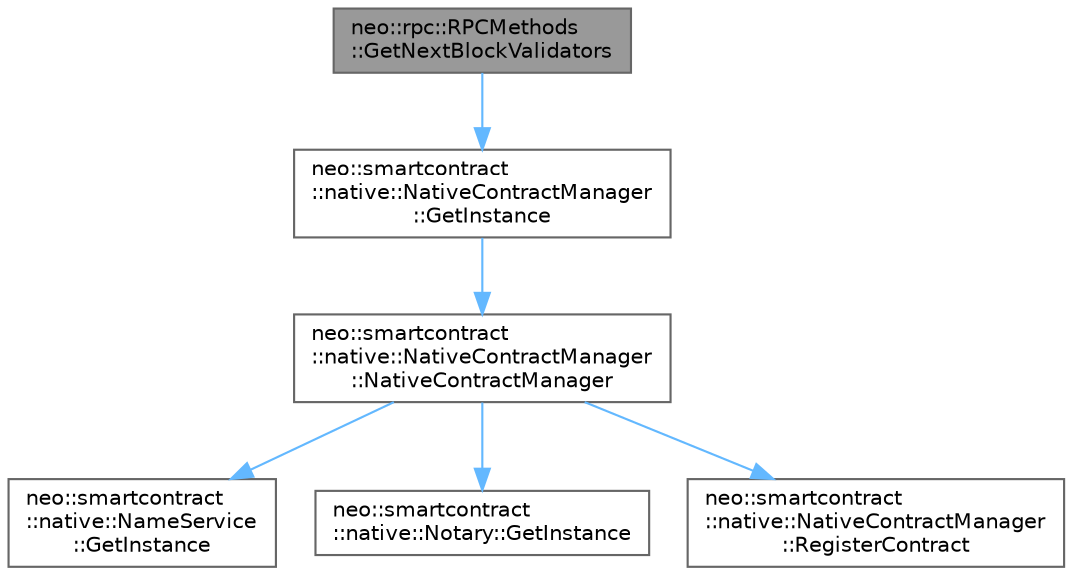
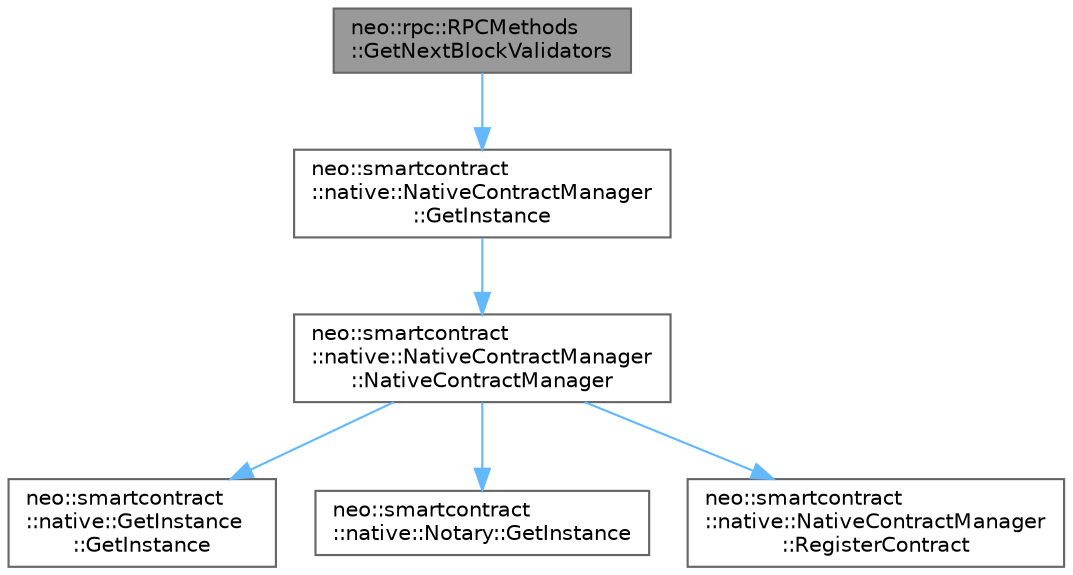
(142, 523) -> (142, 523)
